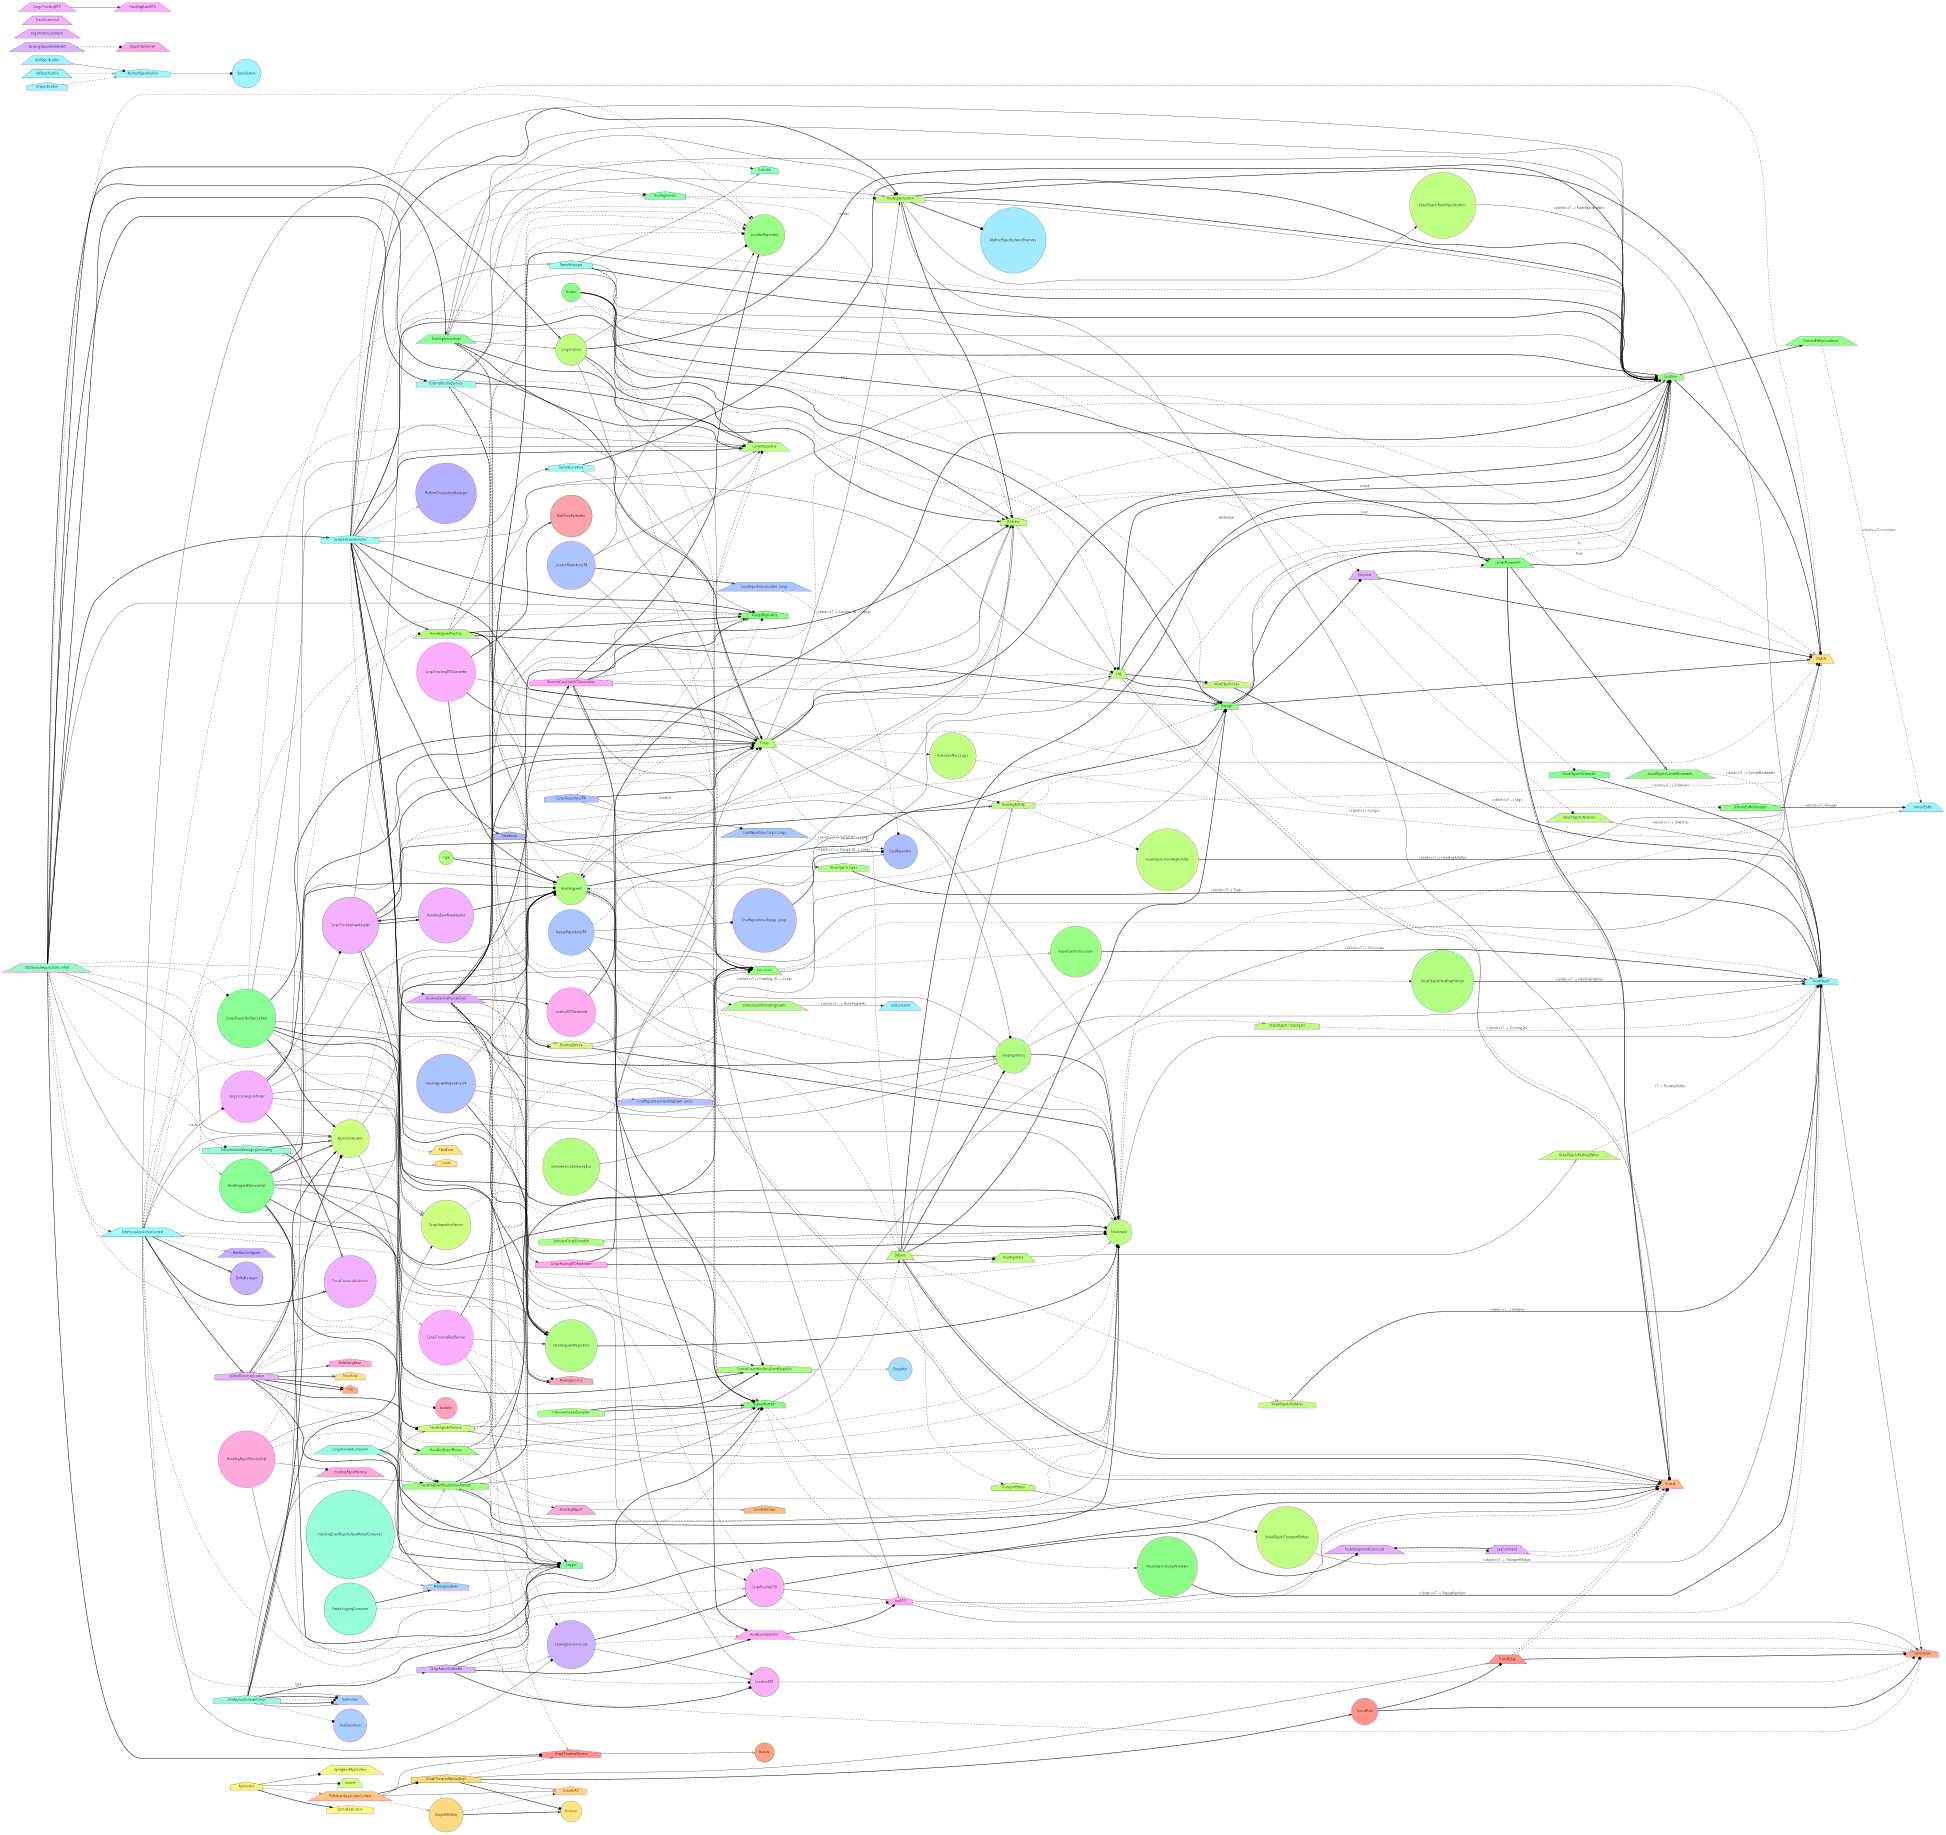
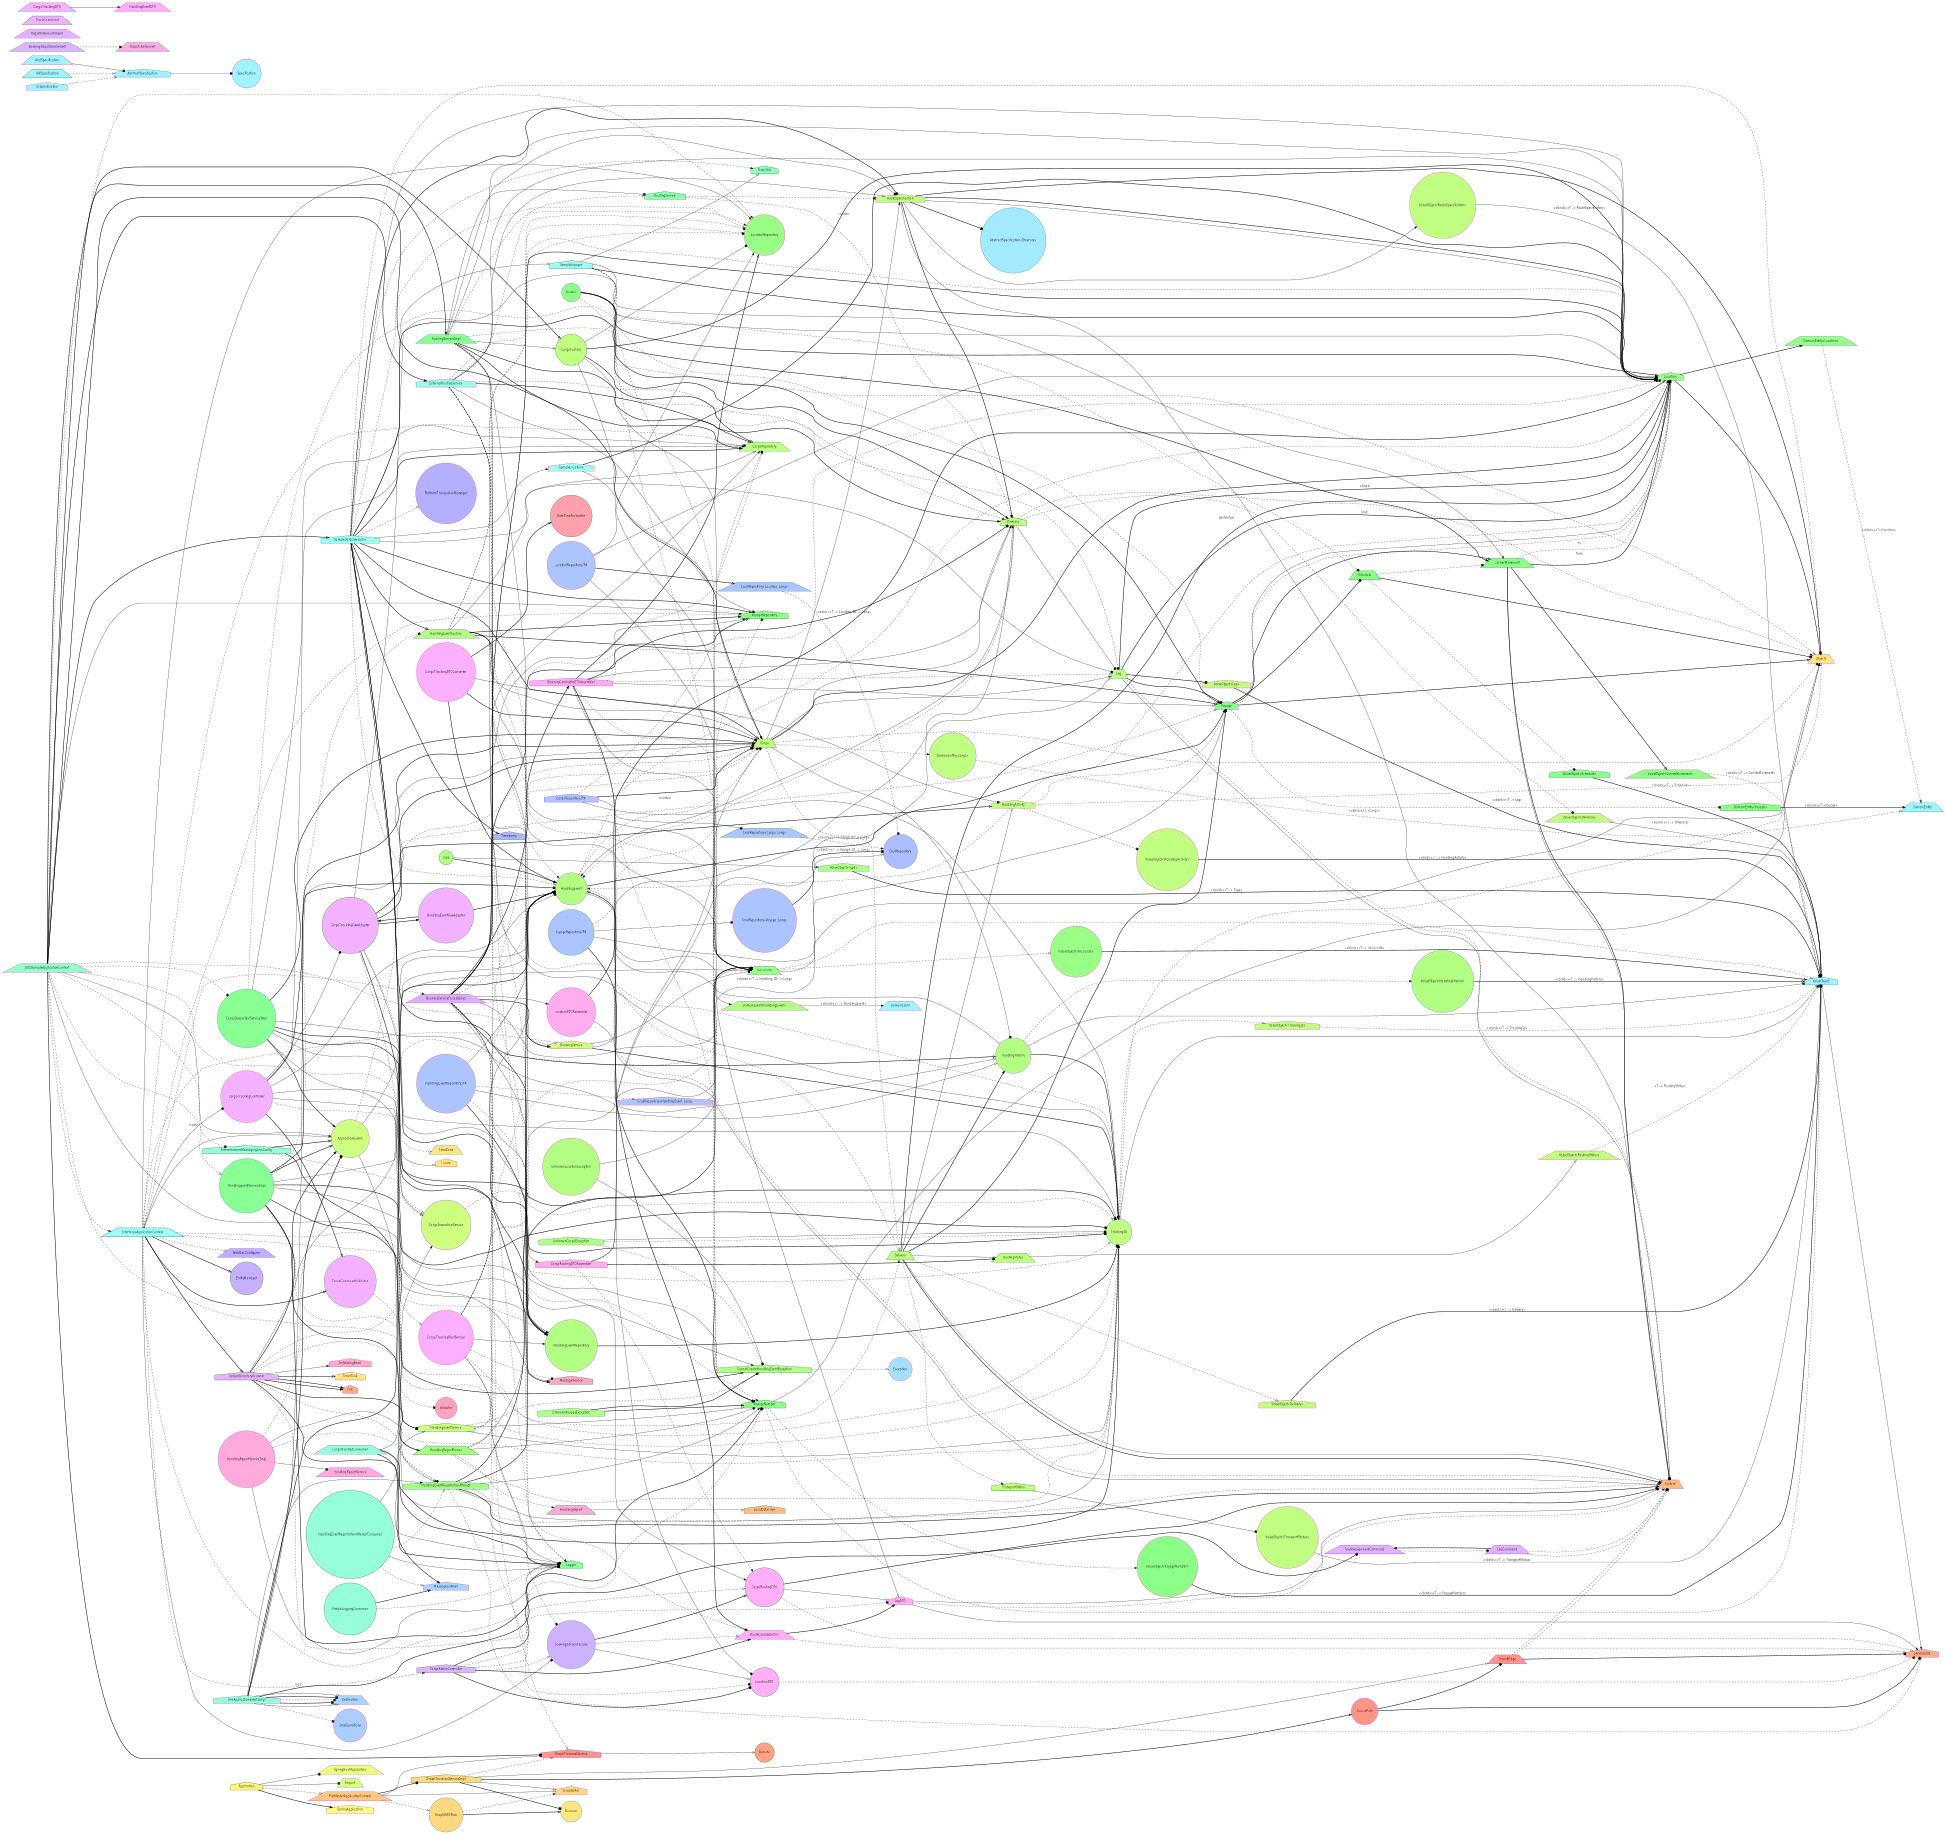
(1365, 575) -> (1365, 575)
(628, 908) -> (524, 650)
(491, 1468) -> (510, 1601)
